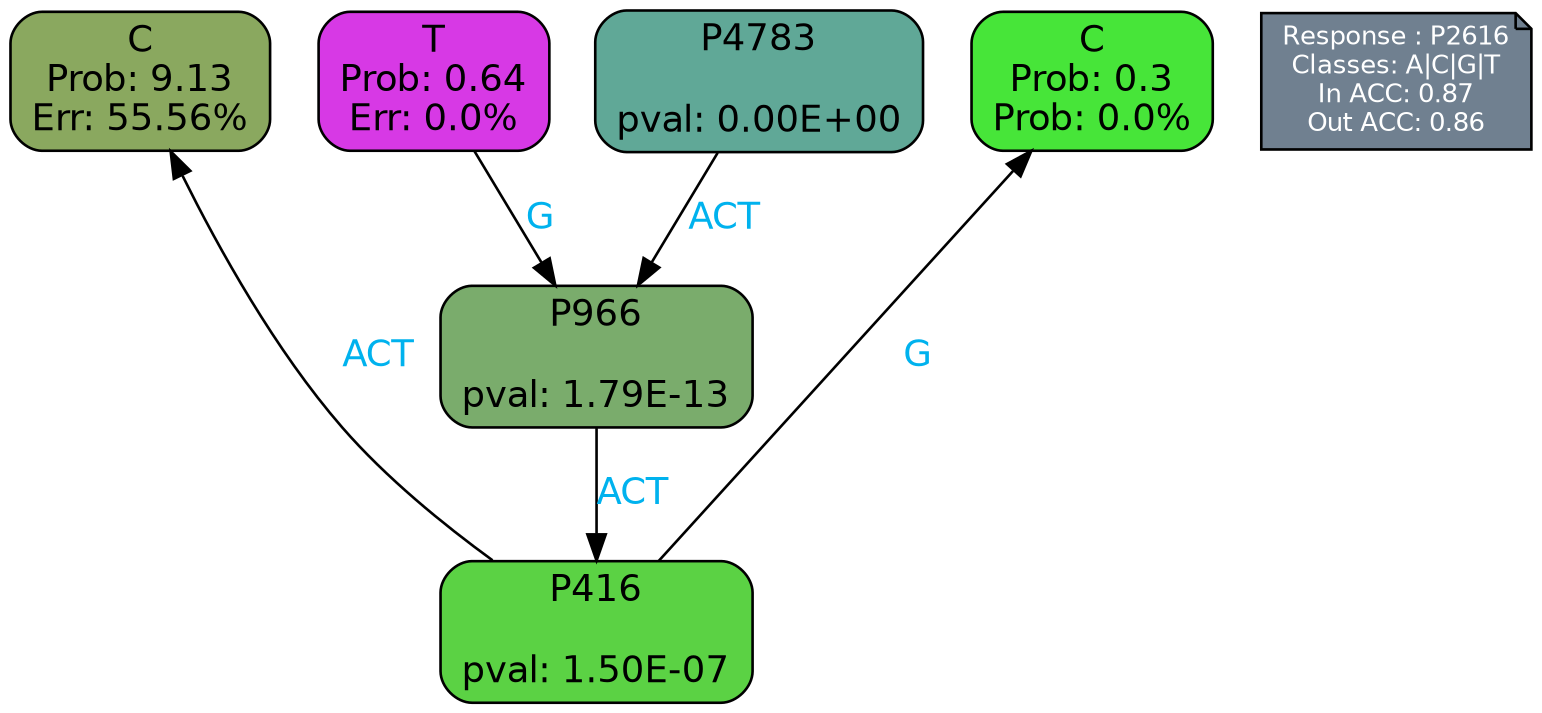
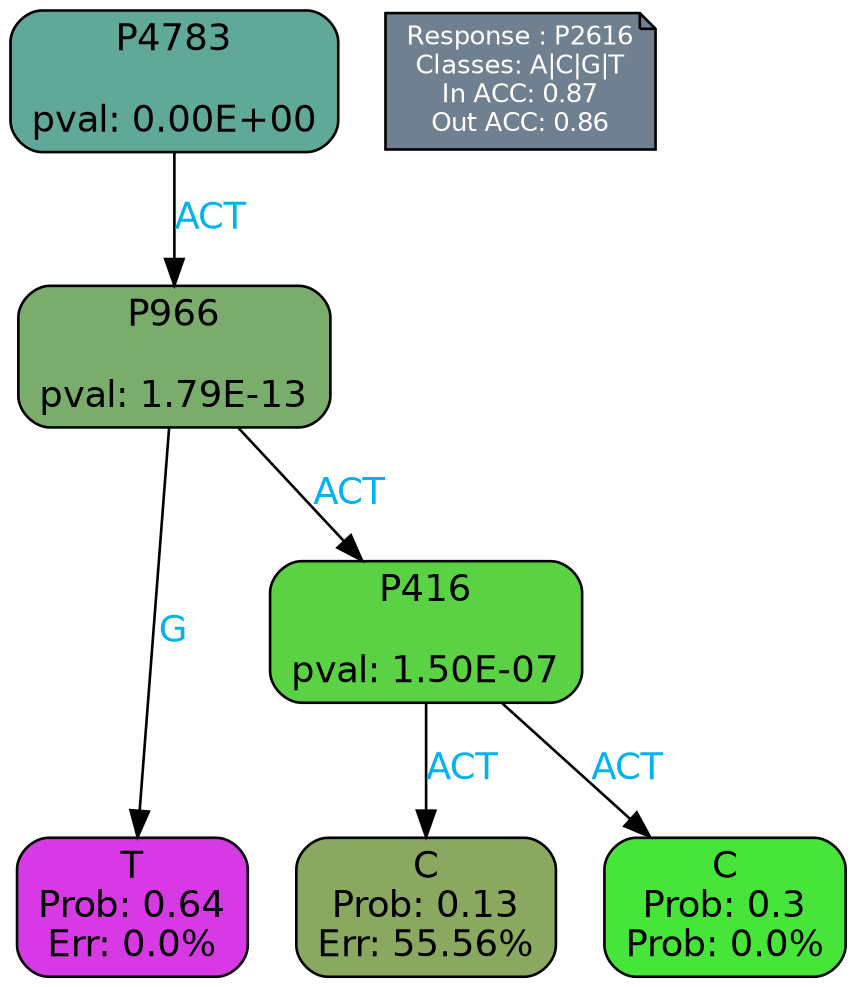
(140, 81) -> (426, 907)
(508, 207) -> (154, 619)
(918, 357) -> (628, 770)
